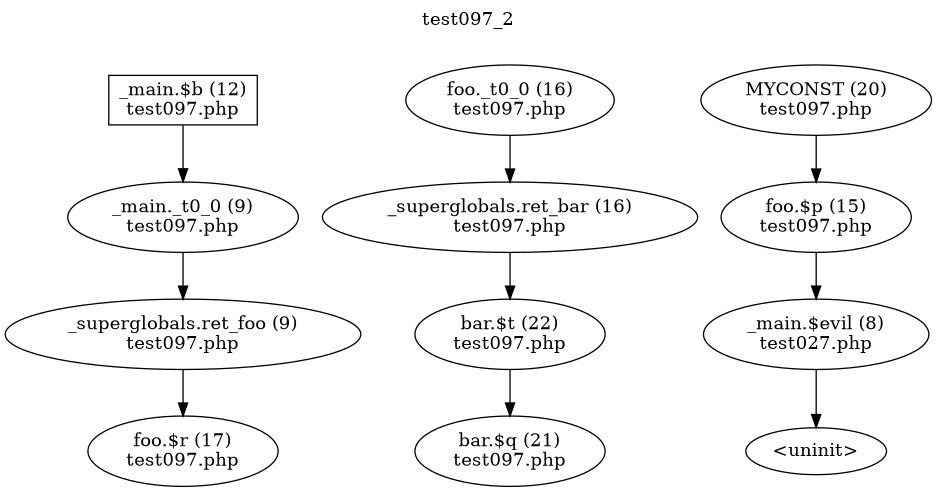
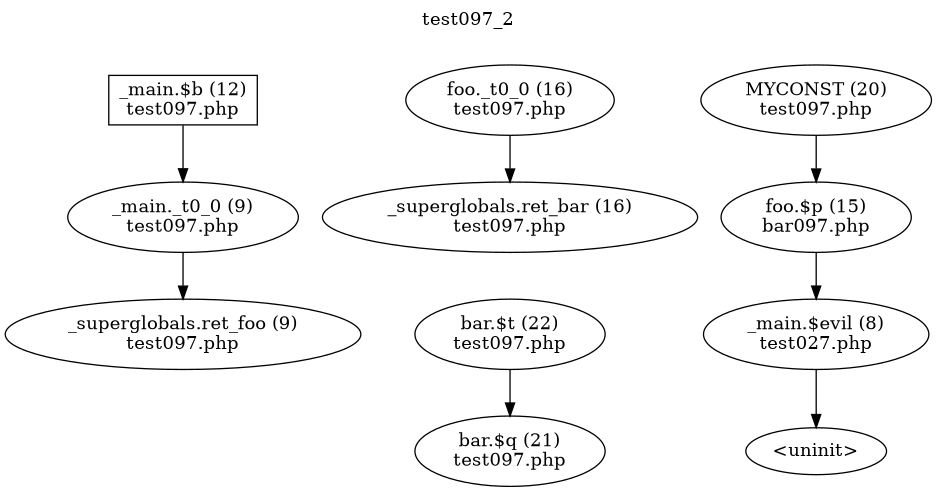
(816, 217) -> (816, 217)
(510, 269) -> none
(183, 451) -> none
